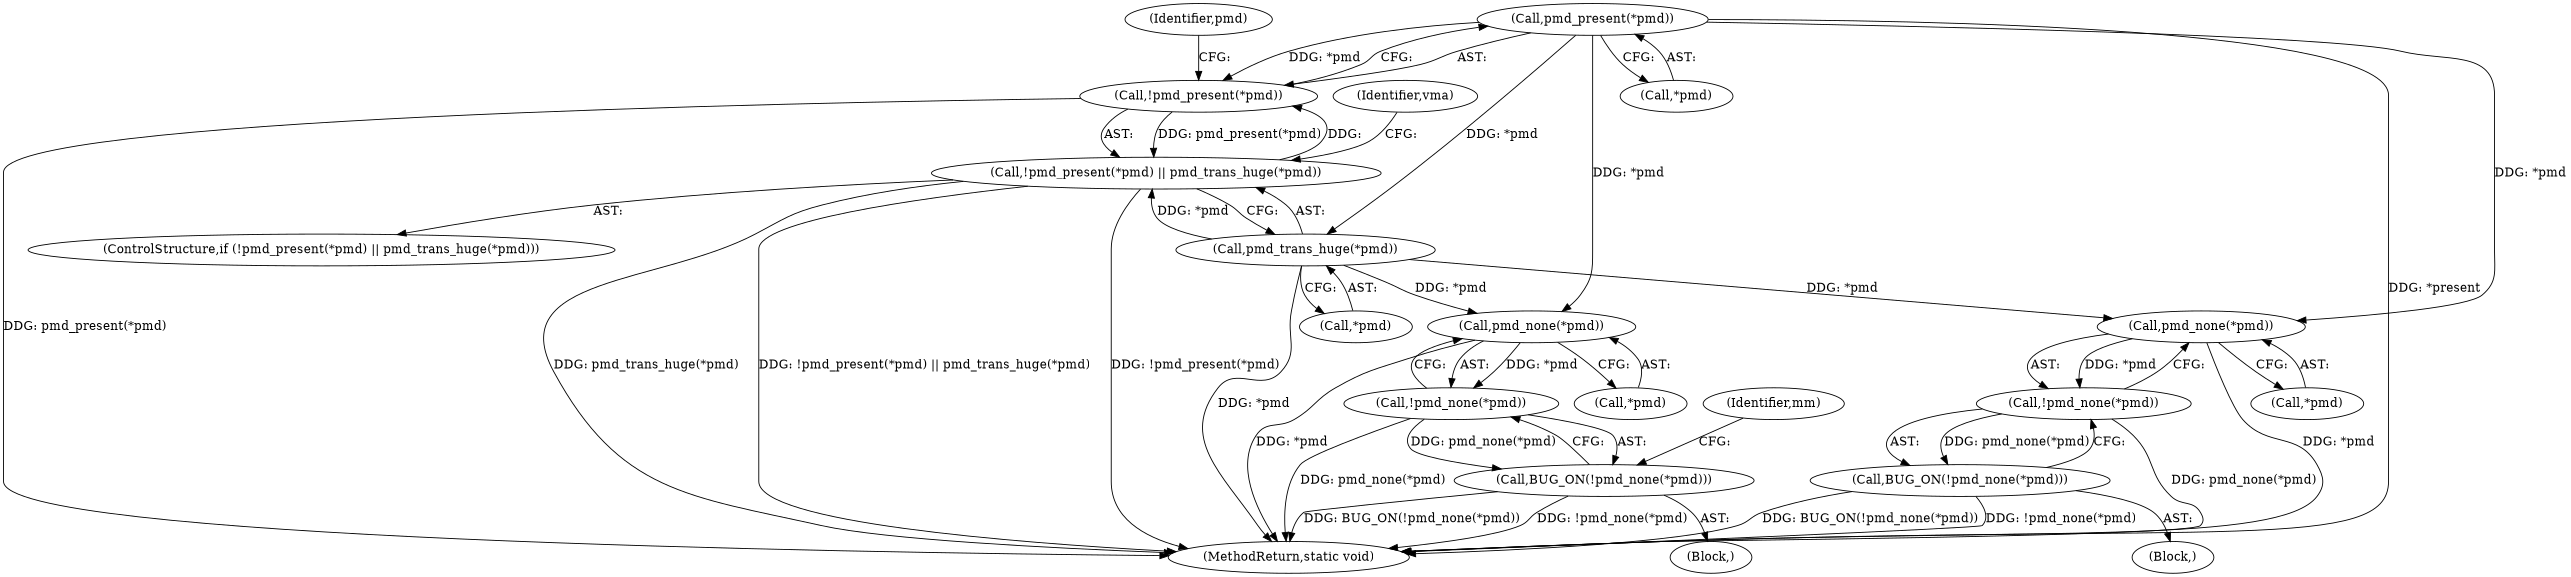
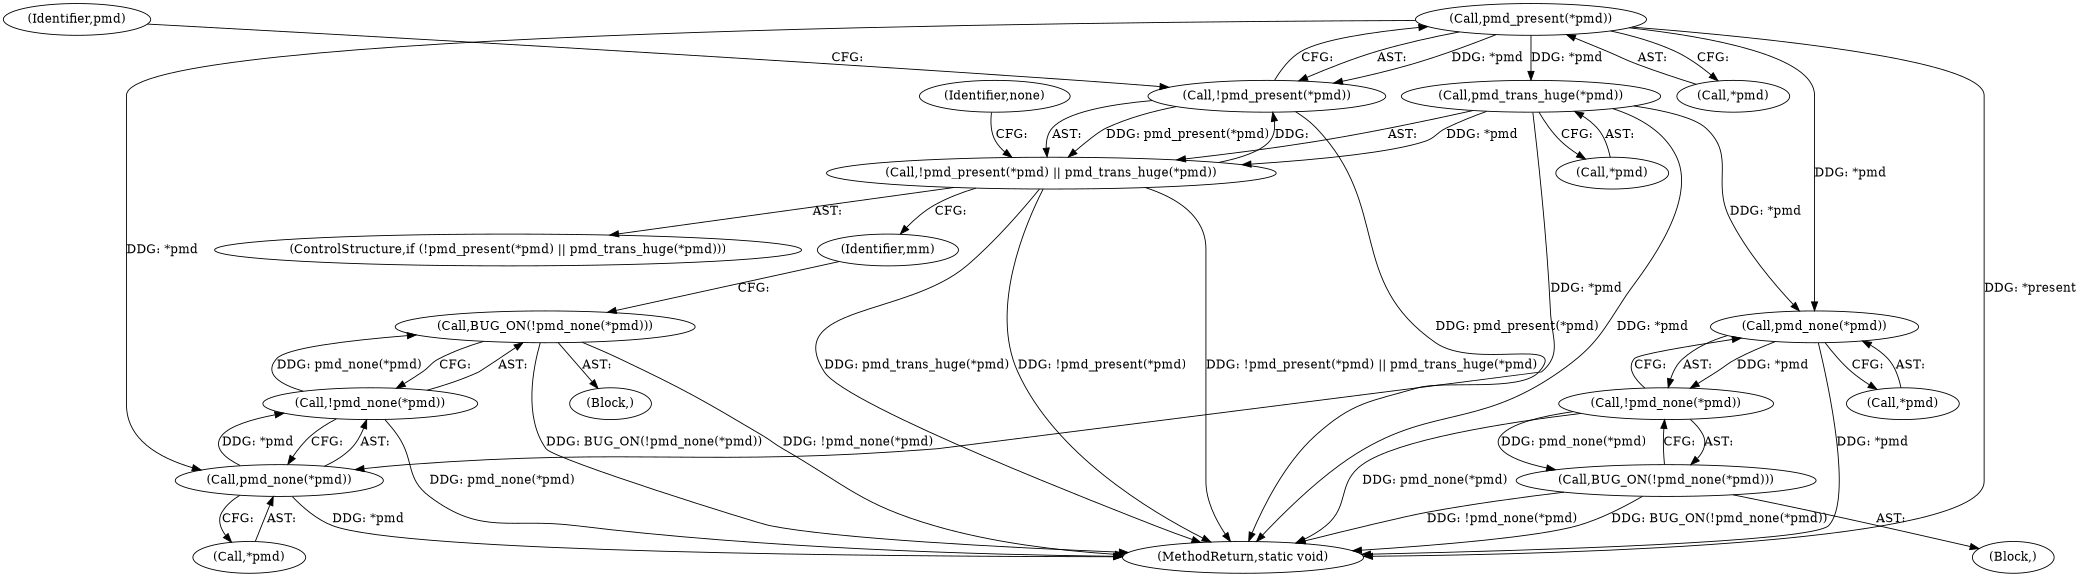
(1405, 96) -> (995, 96)
(1233, 207) -> (938, 203)
